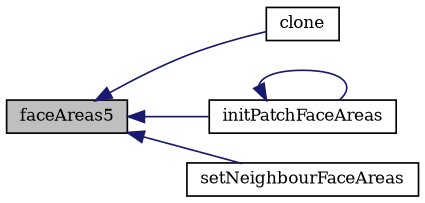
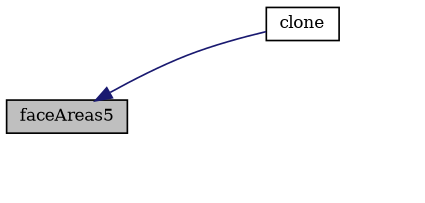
(303, 117) -> none
(303, 179) -> none
